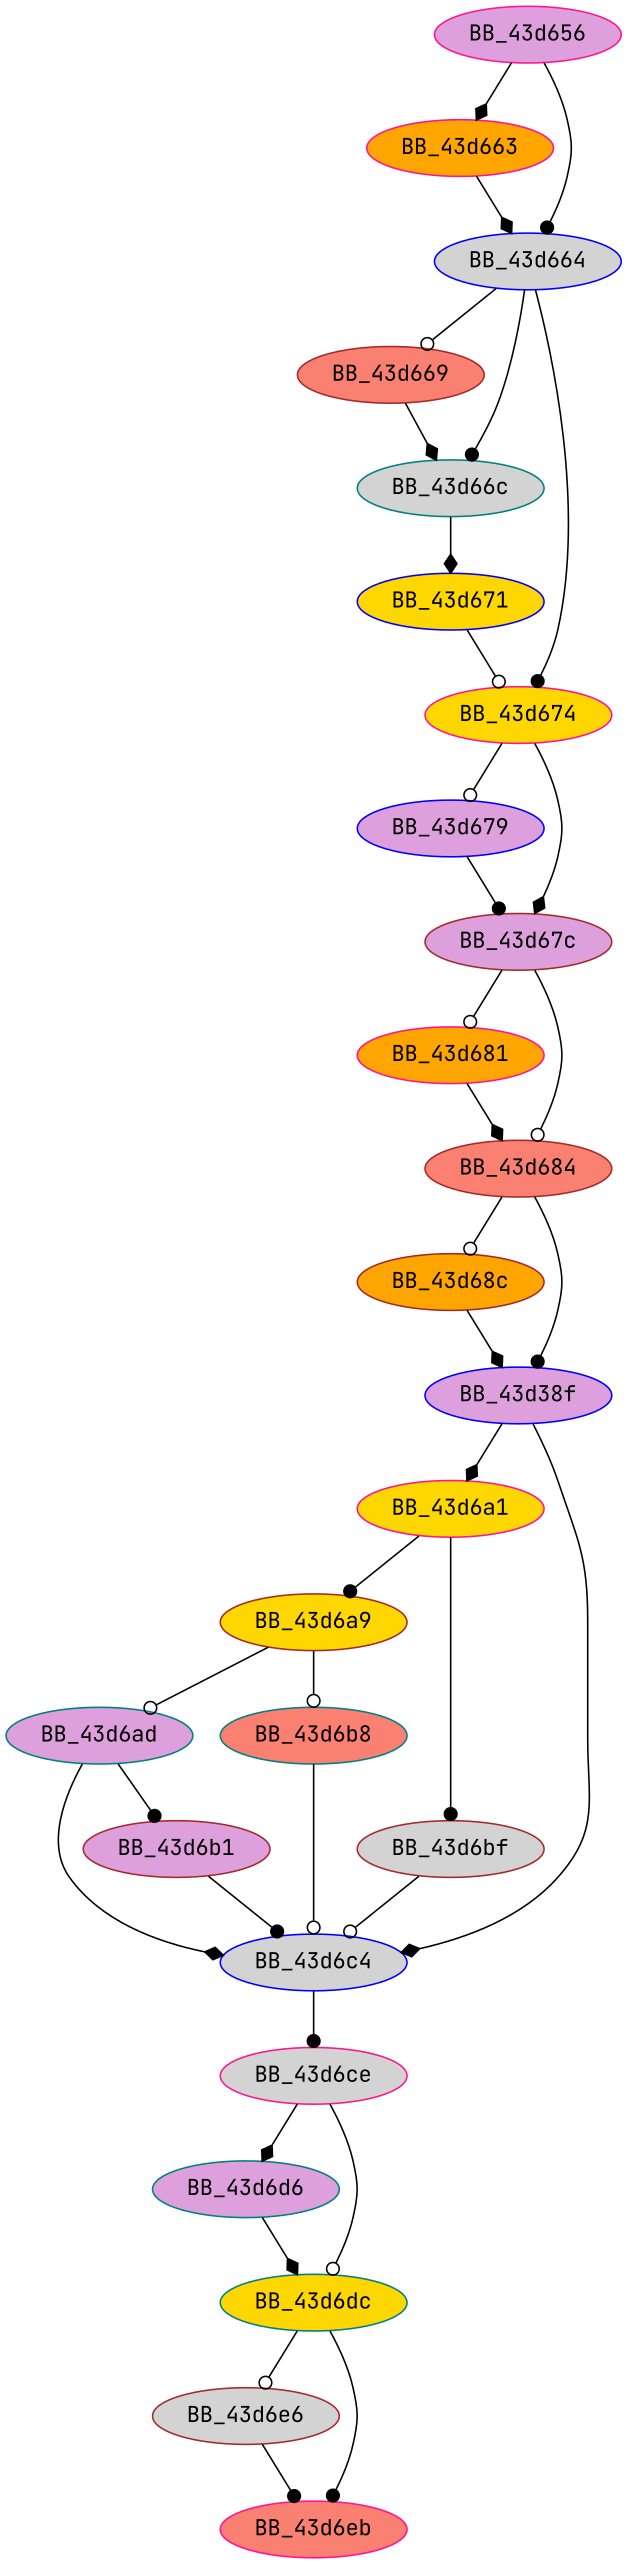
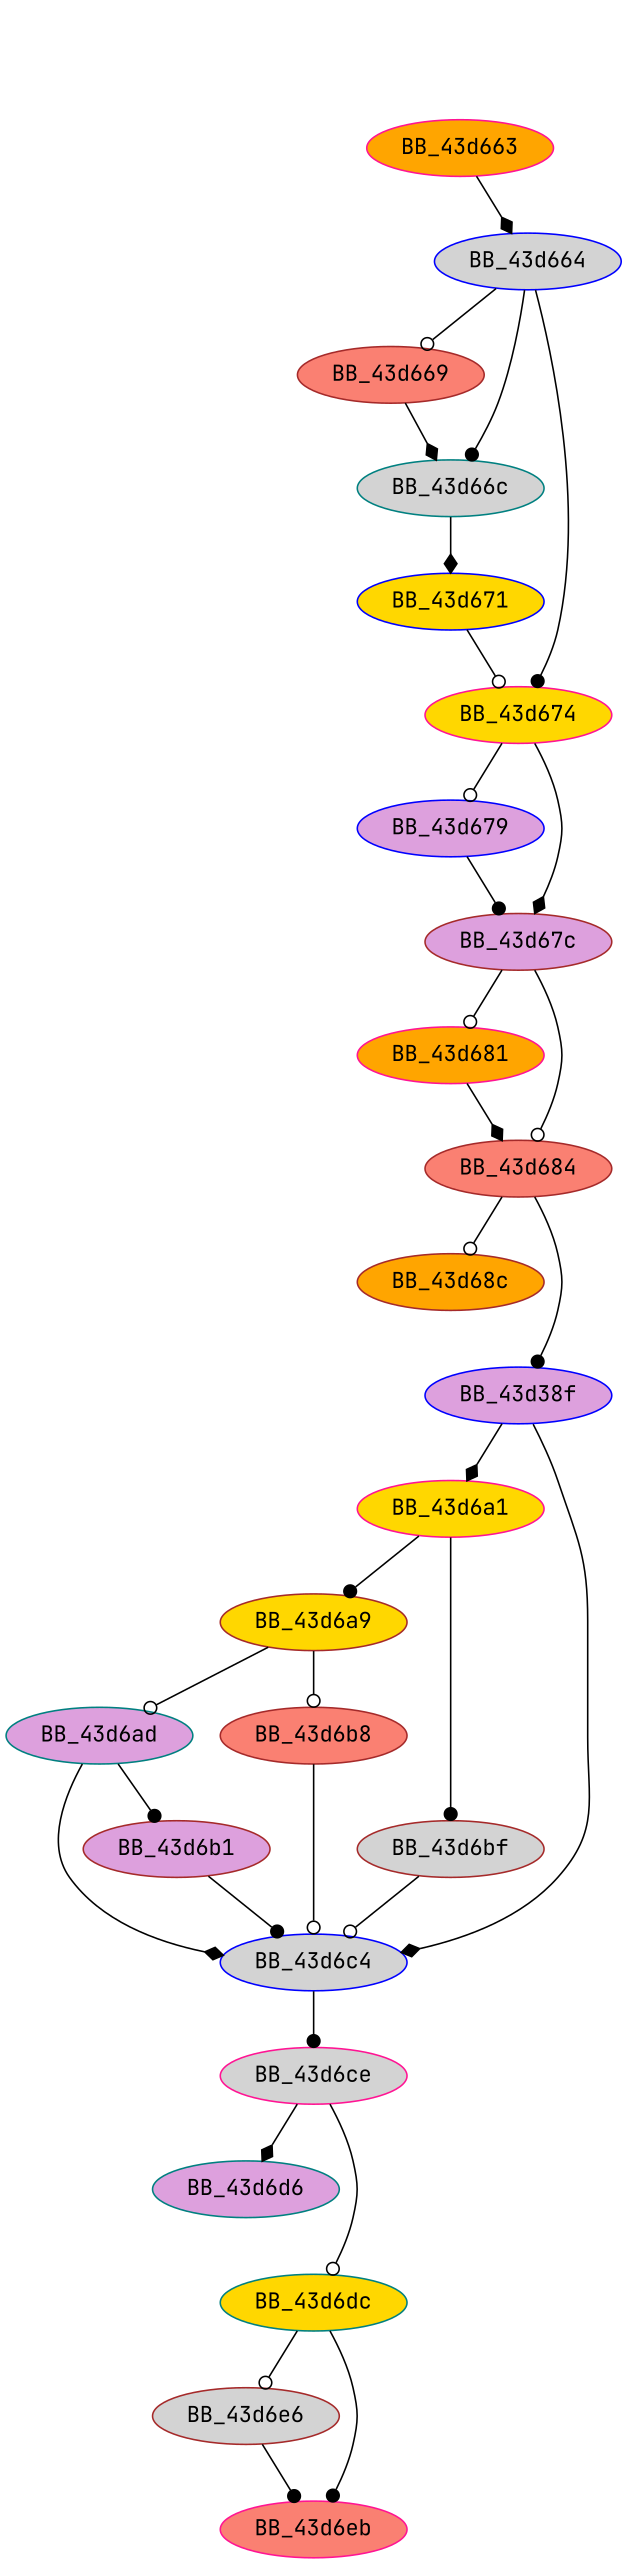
(528, 35) -> none
(480, 1331) -> none
(314, 1736) -> (314, 1736)
(275, 2238) -> none
